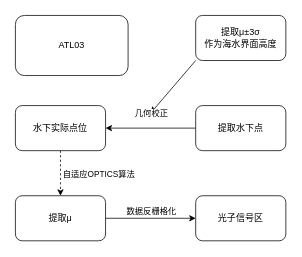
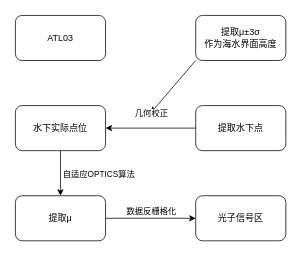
(72, 45) -> (60, 38)
(60, 170) -> (60, 170)
